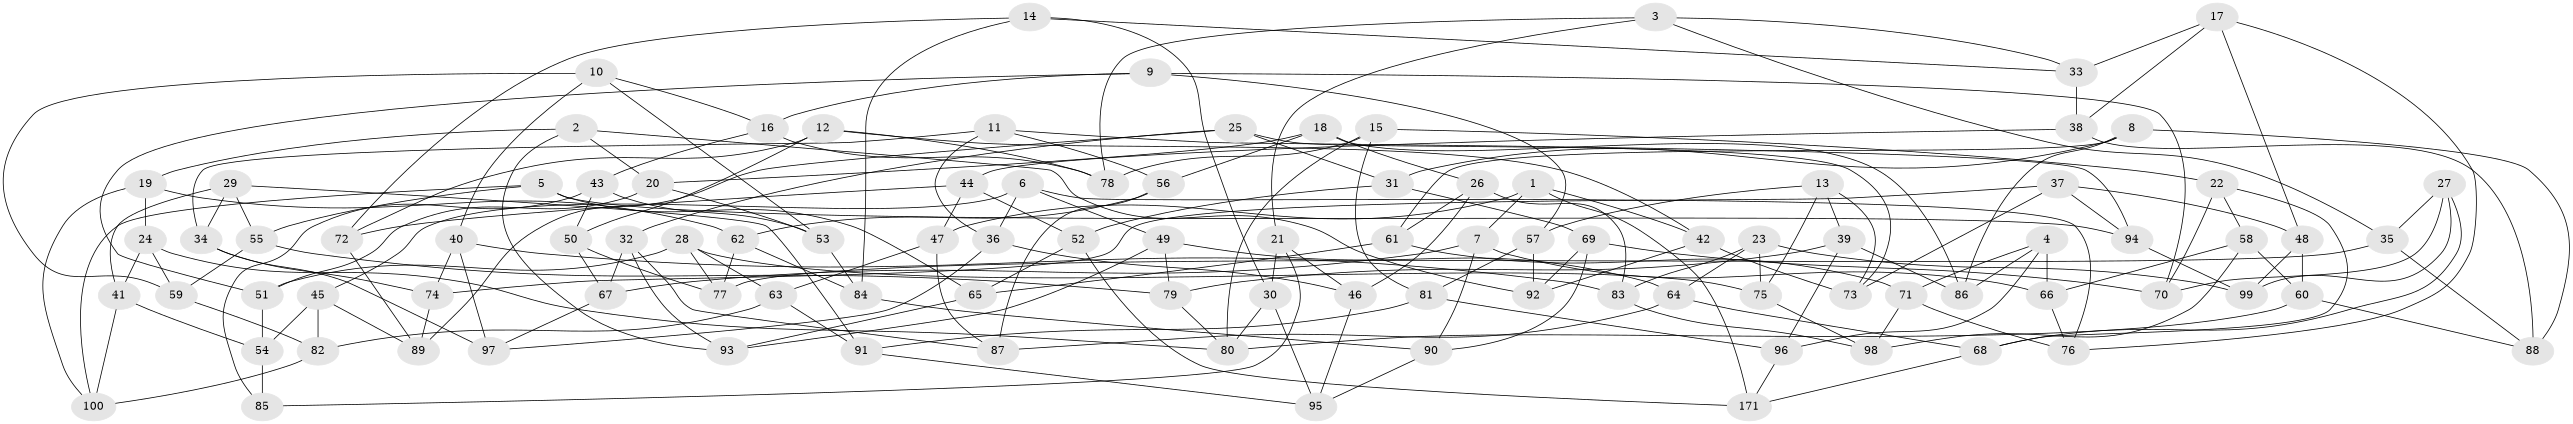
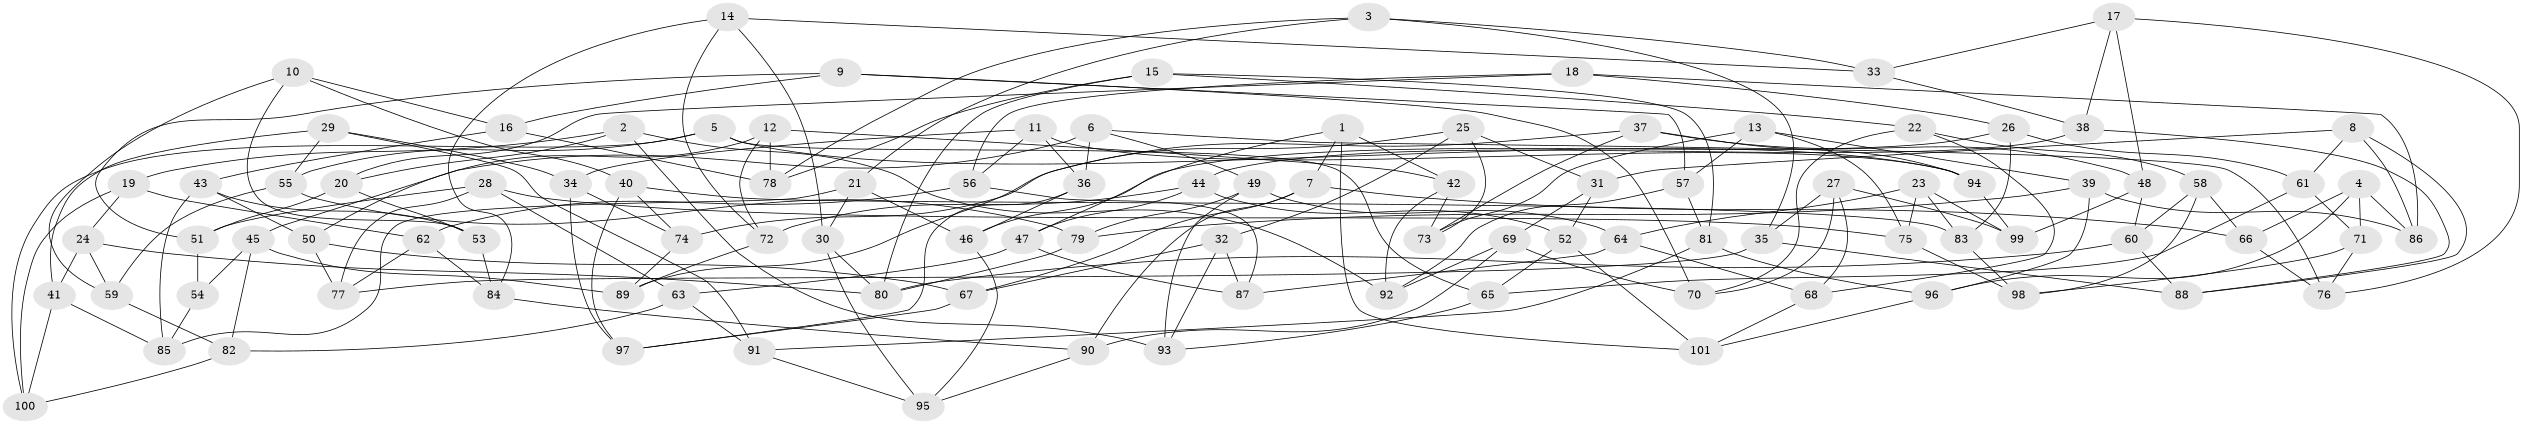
(190, 325) -> (109, 323)
(1749, 407) -> (1701, 351)
